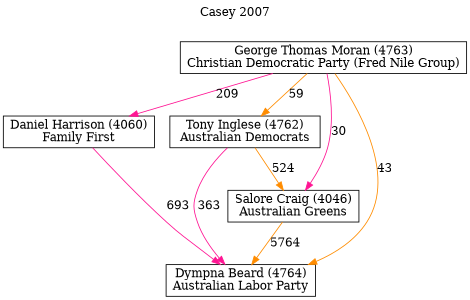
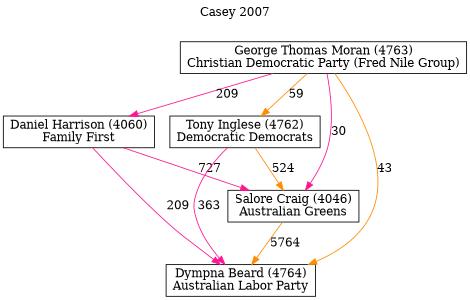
(245, 132) -> (245, 132)
none -> (182, 168)
(178, 206) -> (178, 206)
